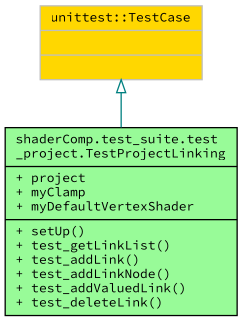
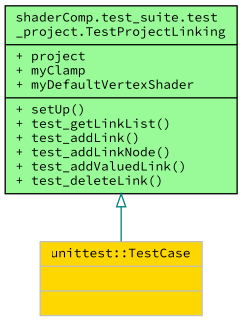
(121, 110) -> (121, 224)
